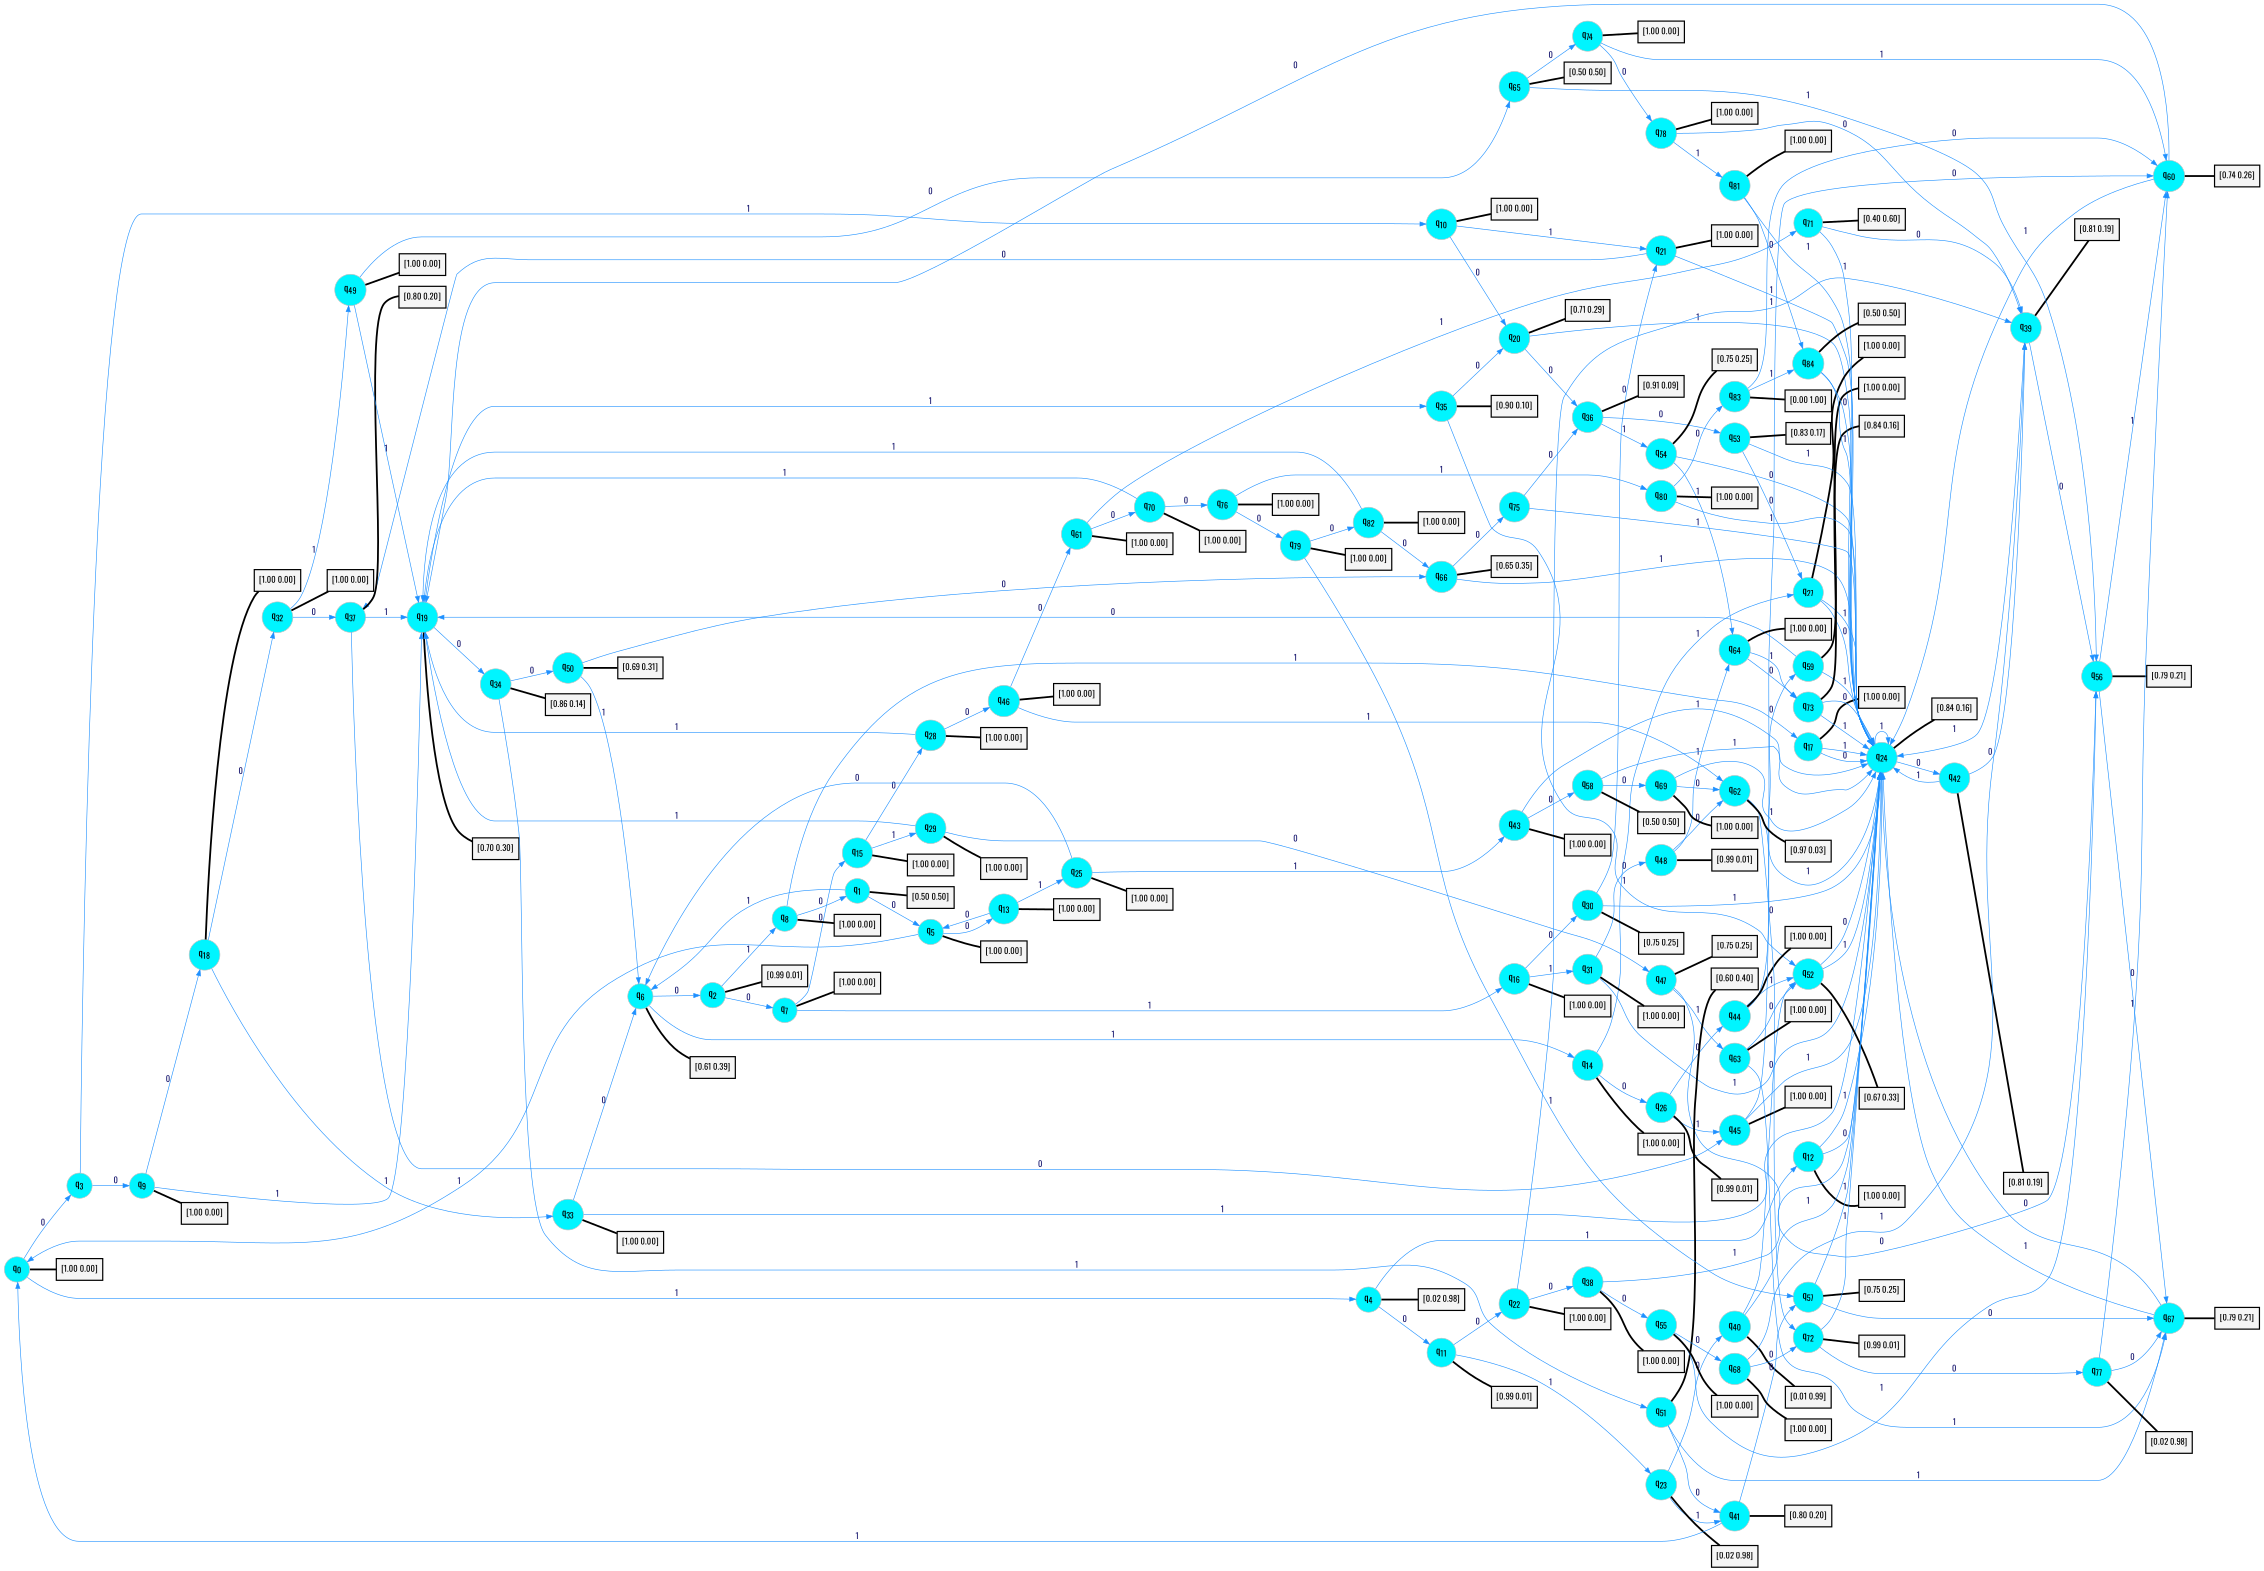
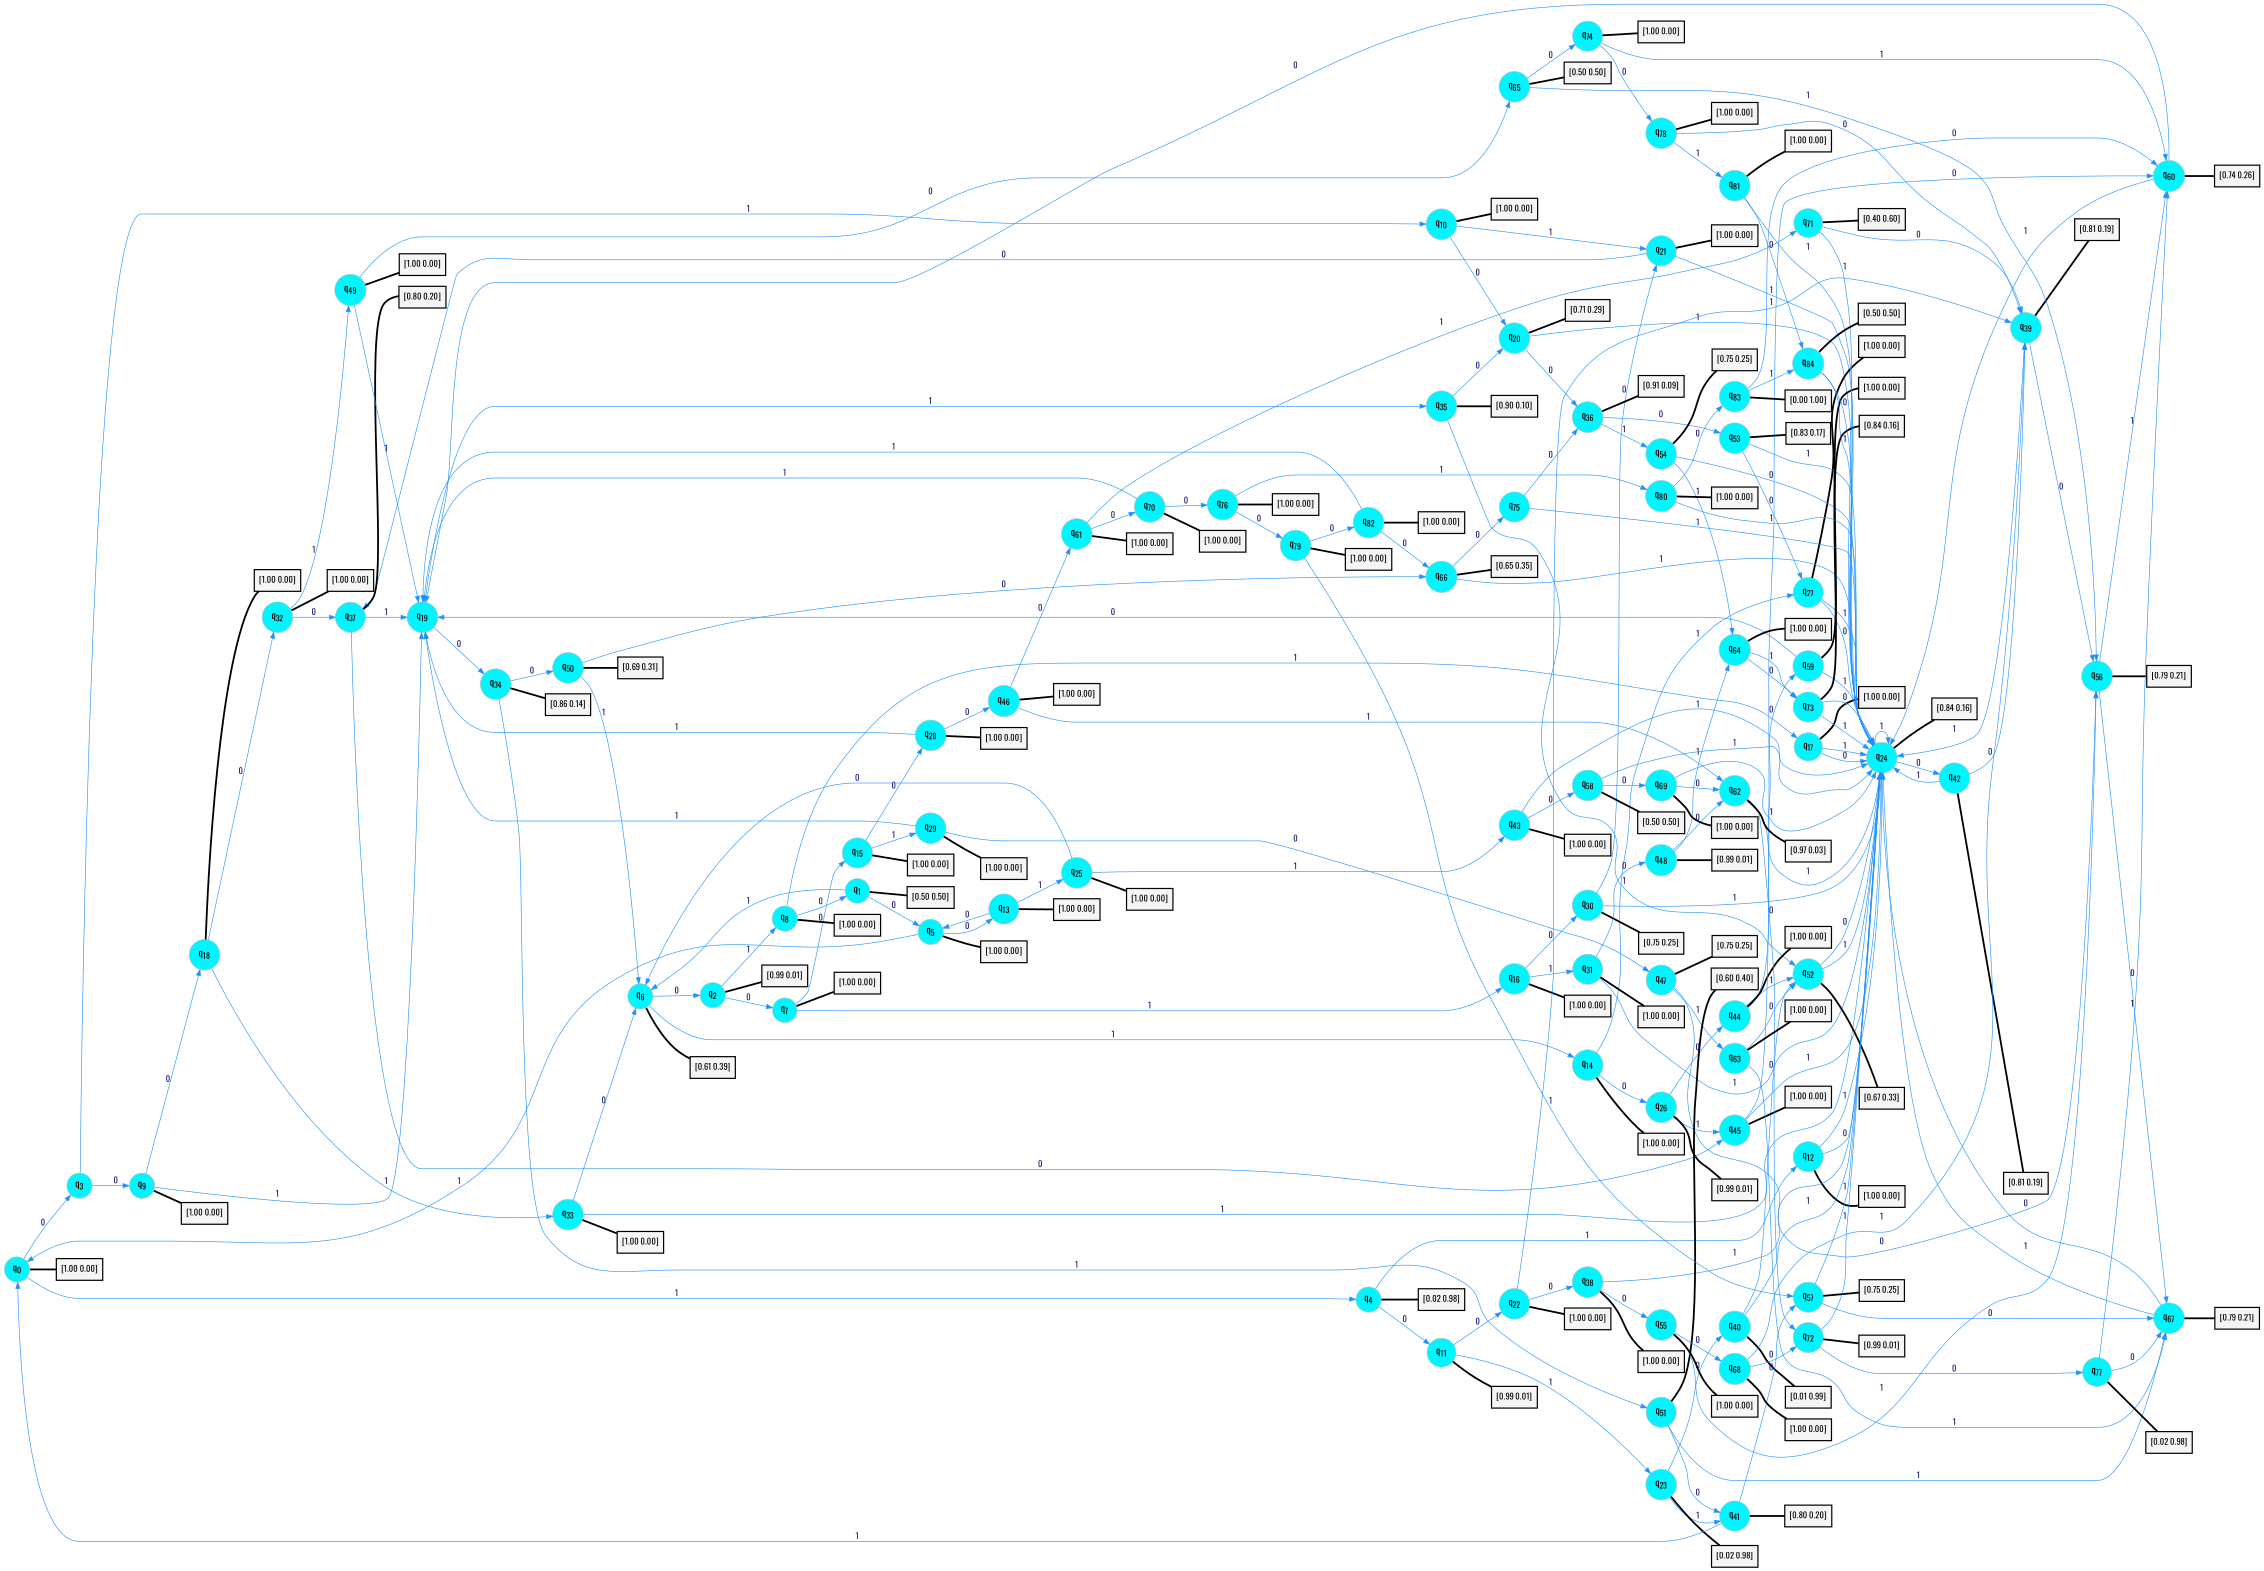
(496, 849) -> none
